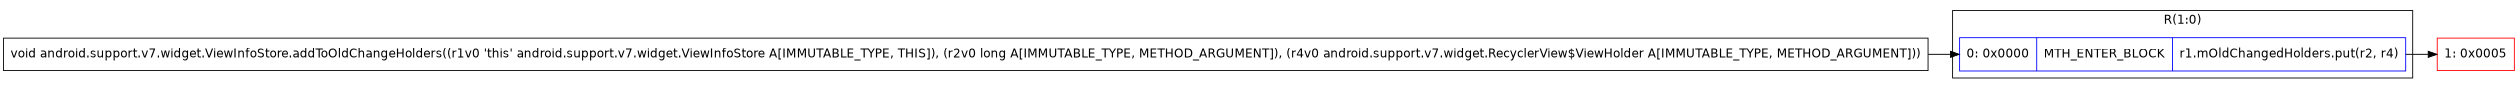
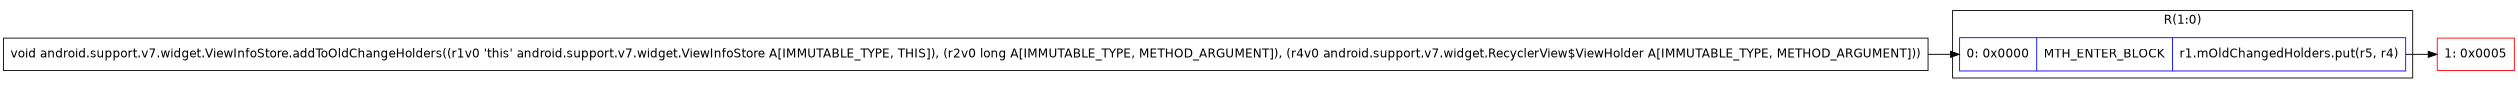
(2289, 54) -> (2289, 54)
